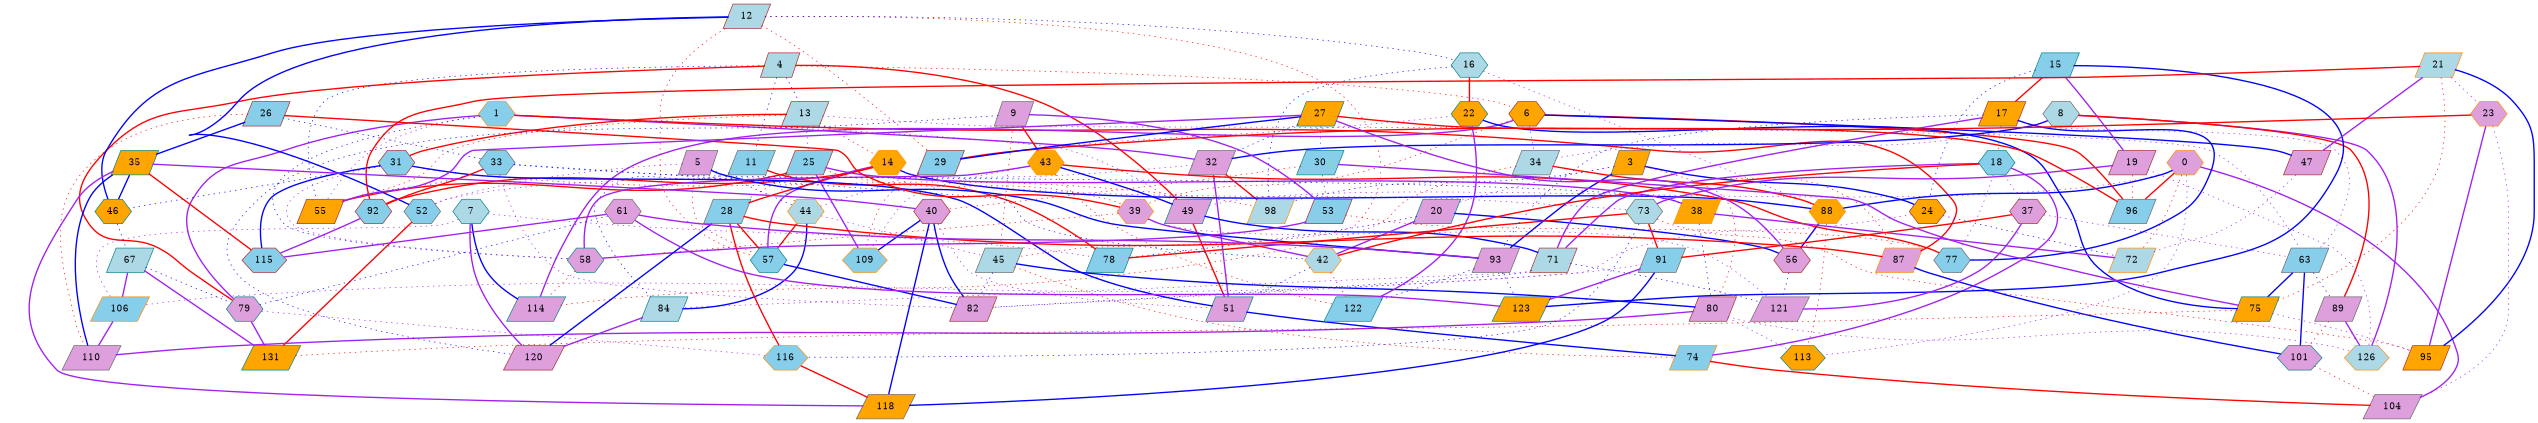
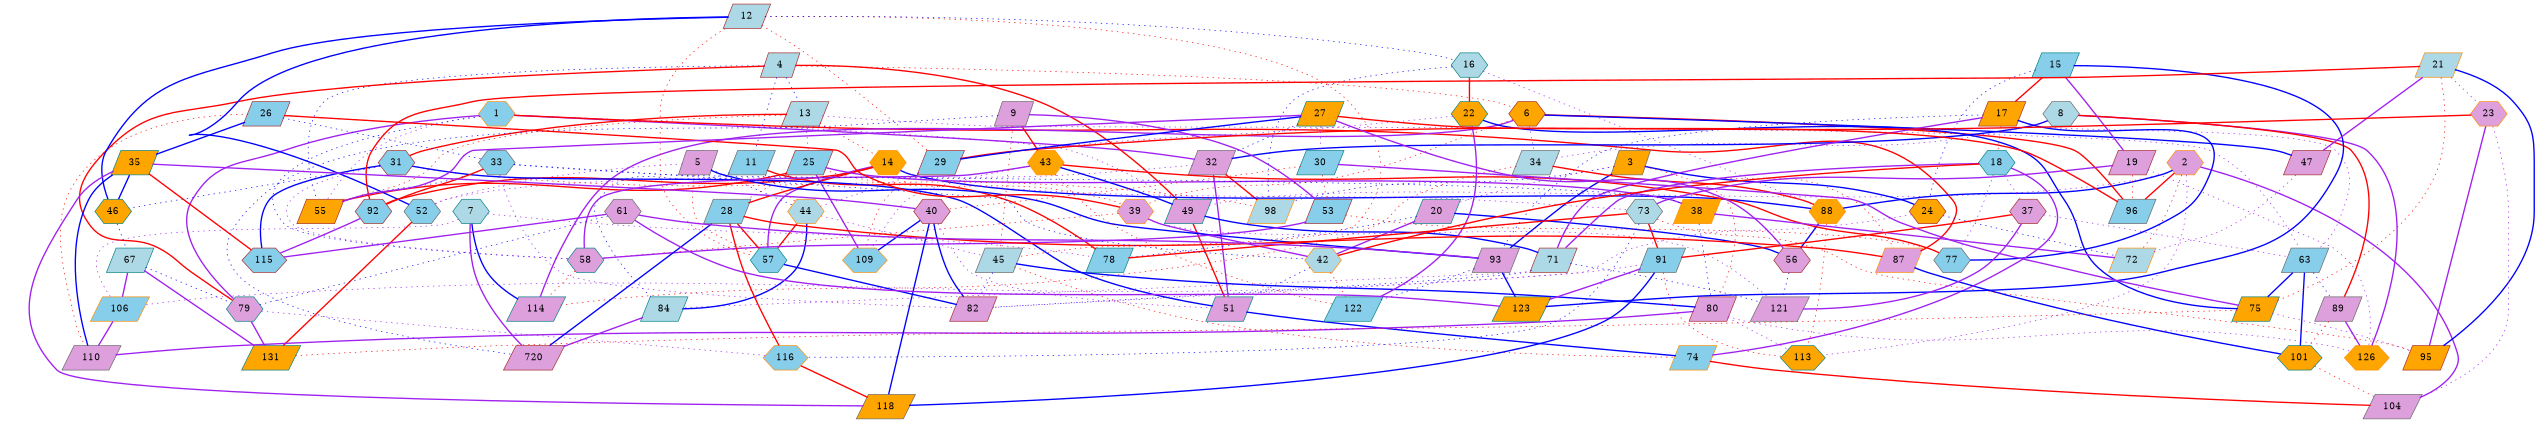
(2185, 163) -> (2185, 163)
(1509, 285) -> (1509, 285)
none -> (1705, 336)
(534, 358) -> (534, 358)
(2300, 358) -> (2300, 358)
(2367, 358) -> (2367, 358)
